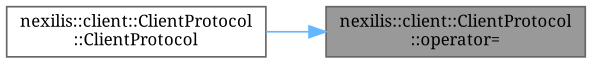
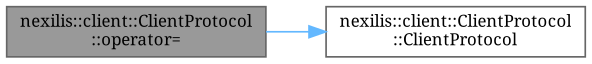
(288, 32) -> (288, 32)
